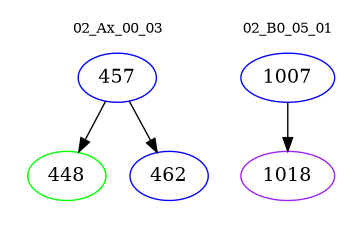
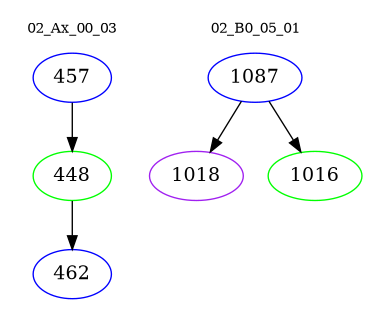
(288, 78) -> (255, 78)
(140, 121) -> (72, 218)
none -> (315, 176)
